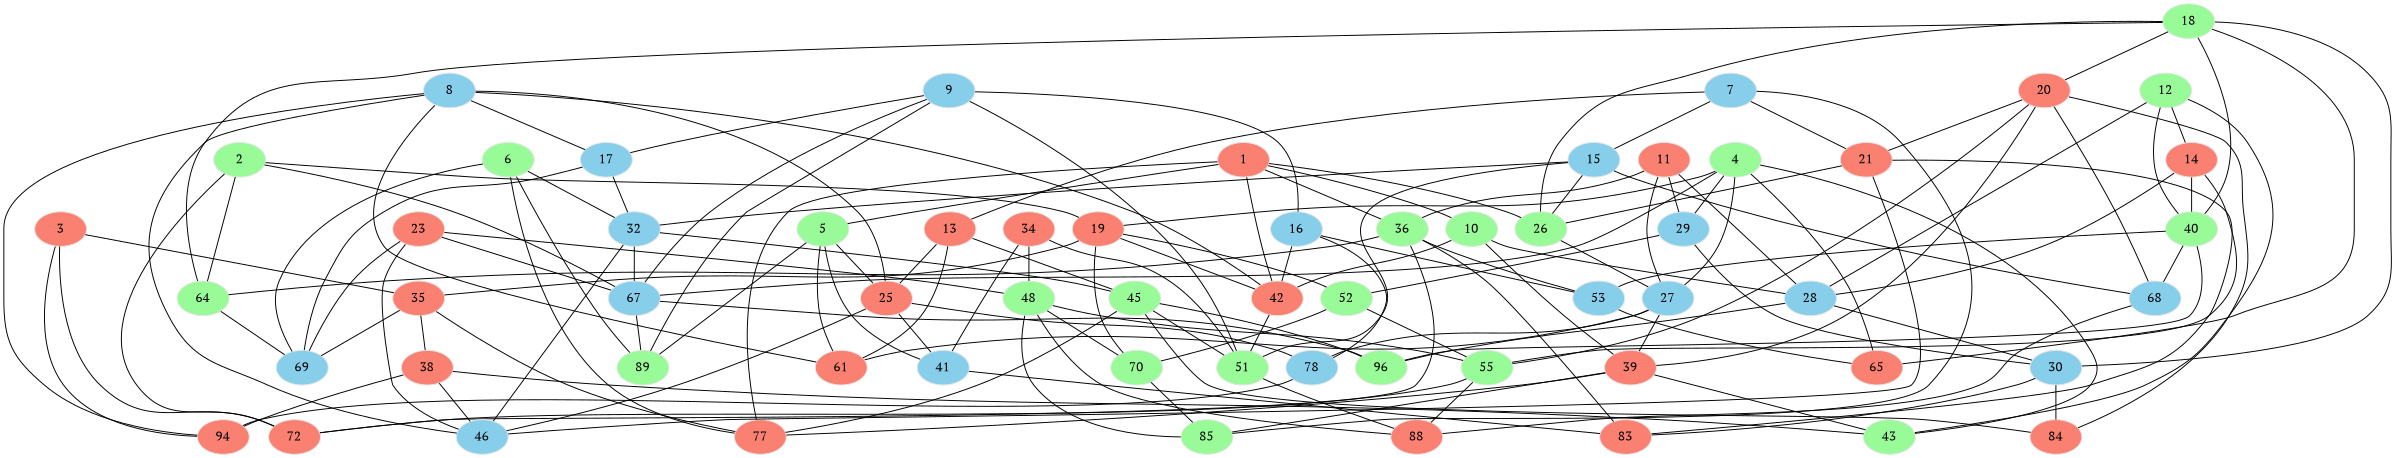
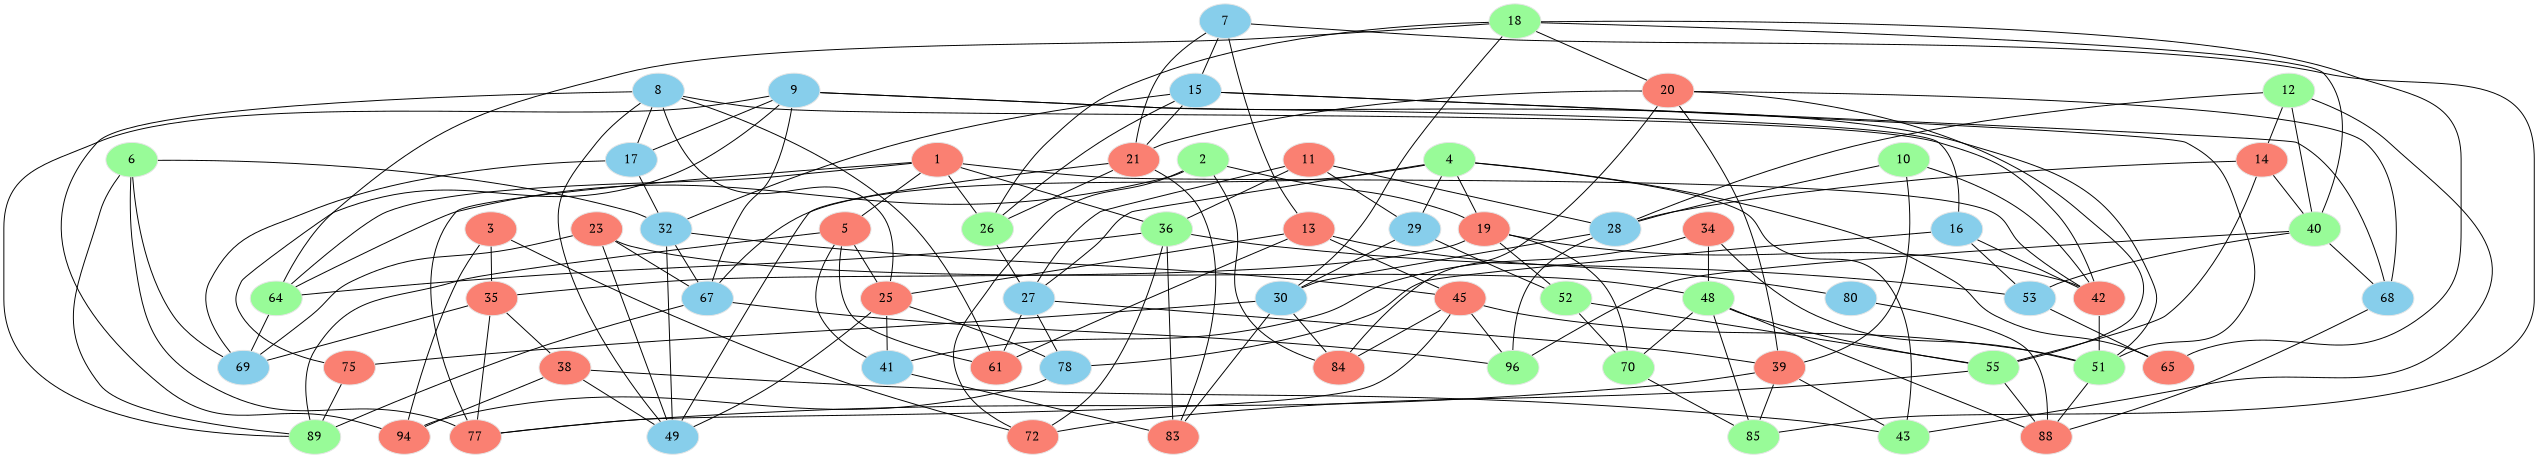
none -> (1165, 125)
(1361, 188) -> (443, 198)
(446, 209) -> (1235, 286)
(823, 229) -> (845, 229)
(1135, 298) -> (1460, 298)
none -> (1851, 298)
none -> (349, 368)
(482, 437) -> (673, 437)
